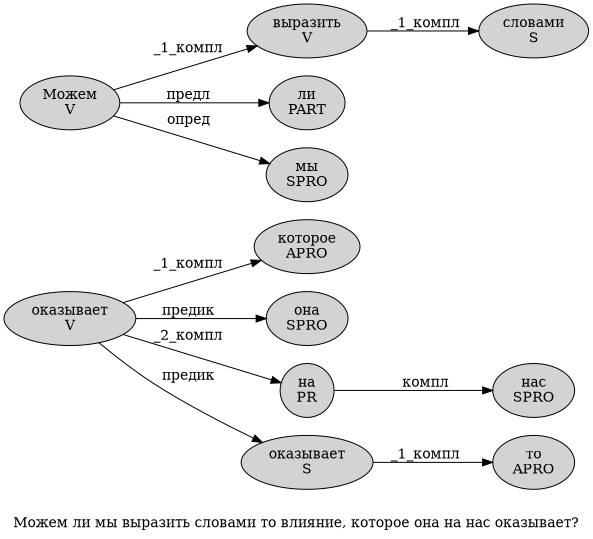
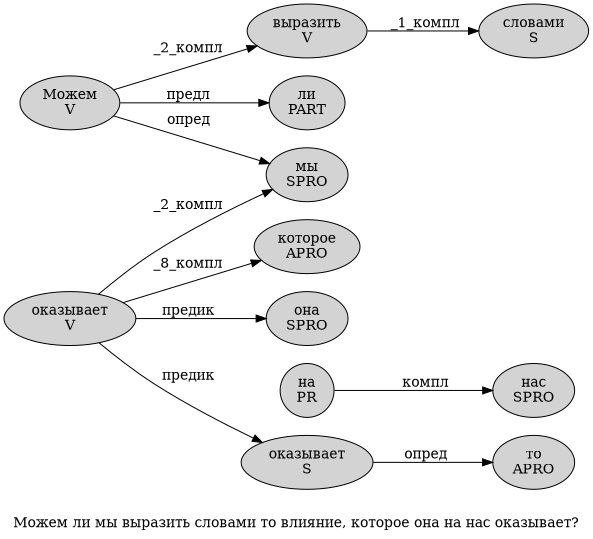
(188, 48) -> (188, 48)
(188, 264) -> (188, 264)
(197, 357) -> (177, 238)
(426, 455) -> (426, 455)
